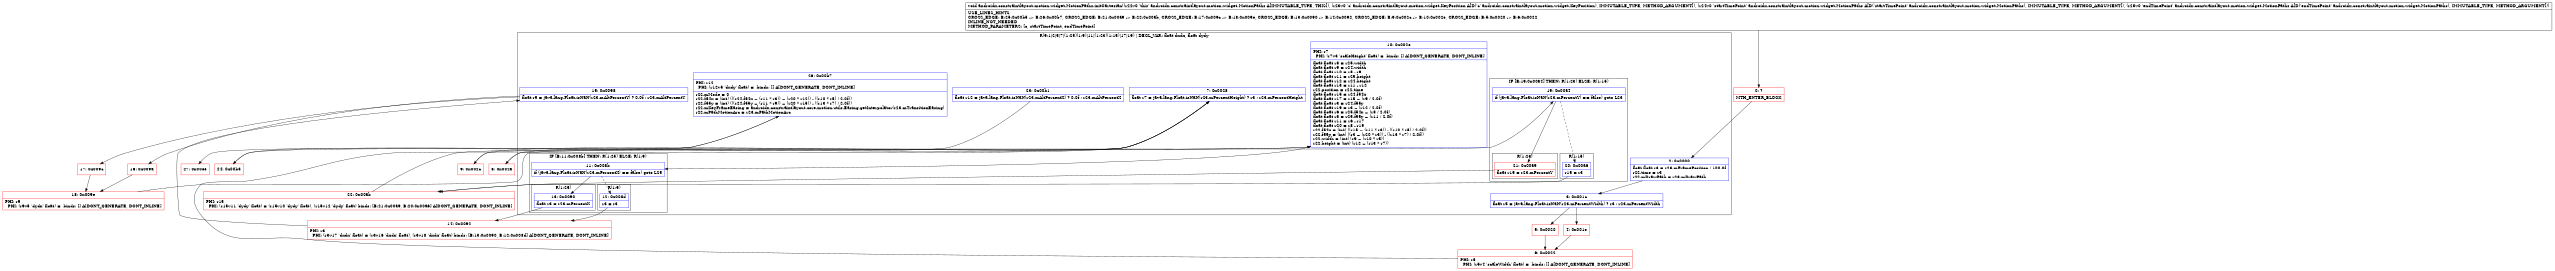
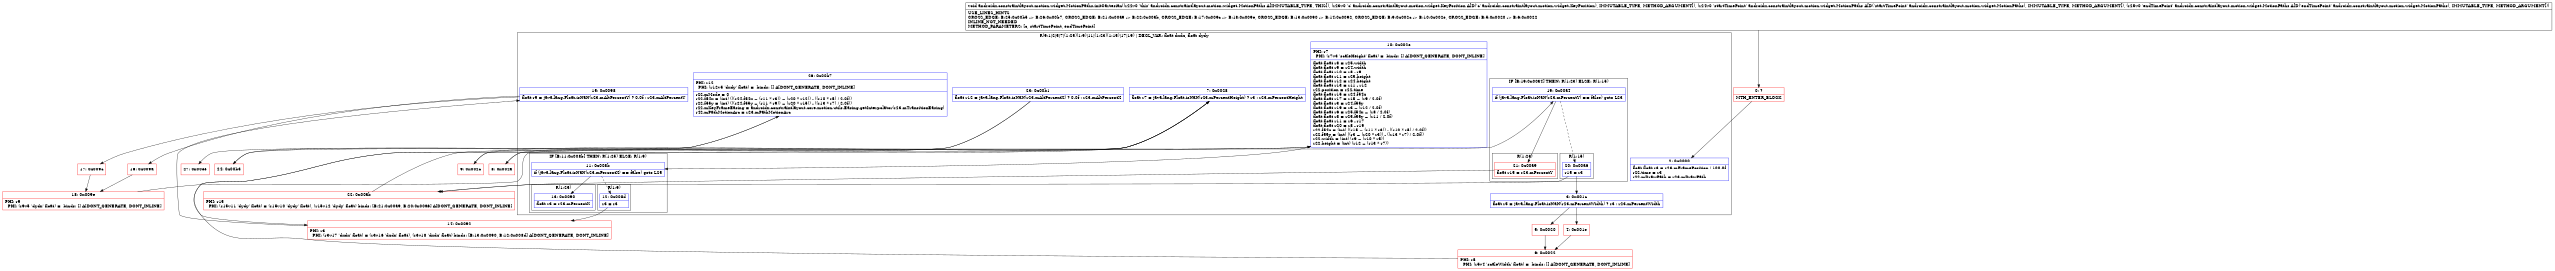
(743, 112) -> (743, 112)
(1622, 187) -> (1577, 184)
(525, 213) -> (551, 152)
